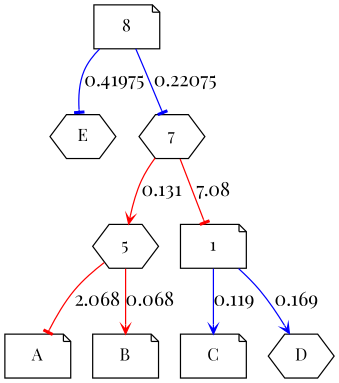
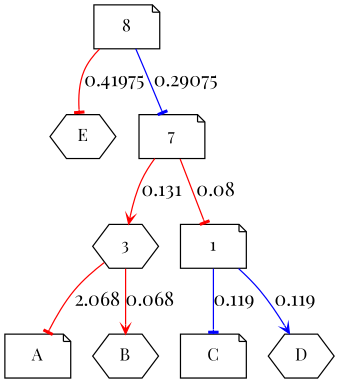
(82, 77) -> (82, 77)
(185, 82) -> (186, 82)
(172, 137) -> (172, 137)
(213, 191) -> (216, 191)
(126, 246) -> (126, 246)
(213, 297) -> (213, 299)
(297, 301) -> (295, 301)
(126, 356) -> (126, 356)
